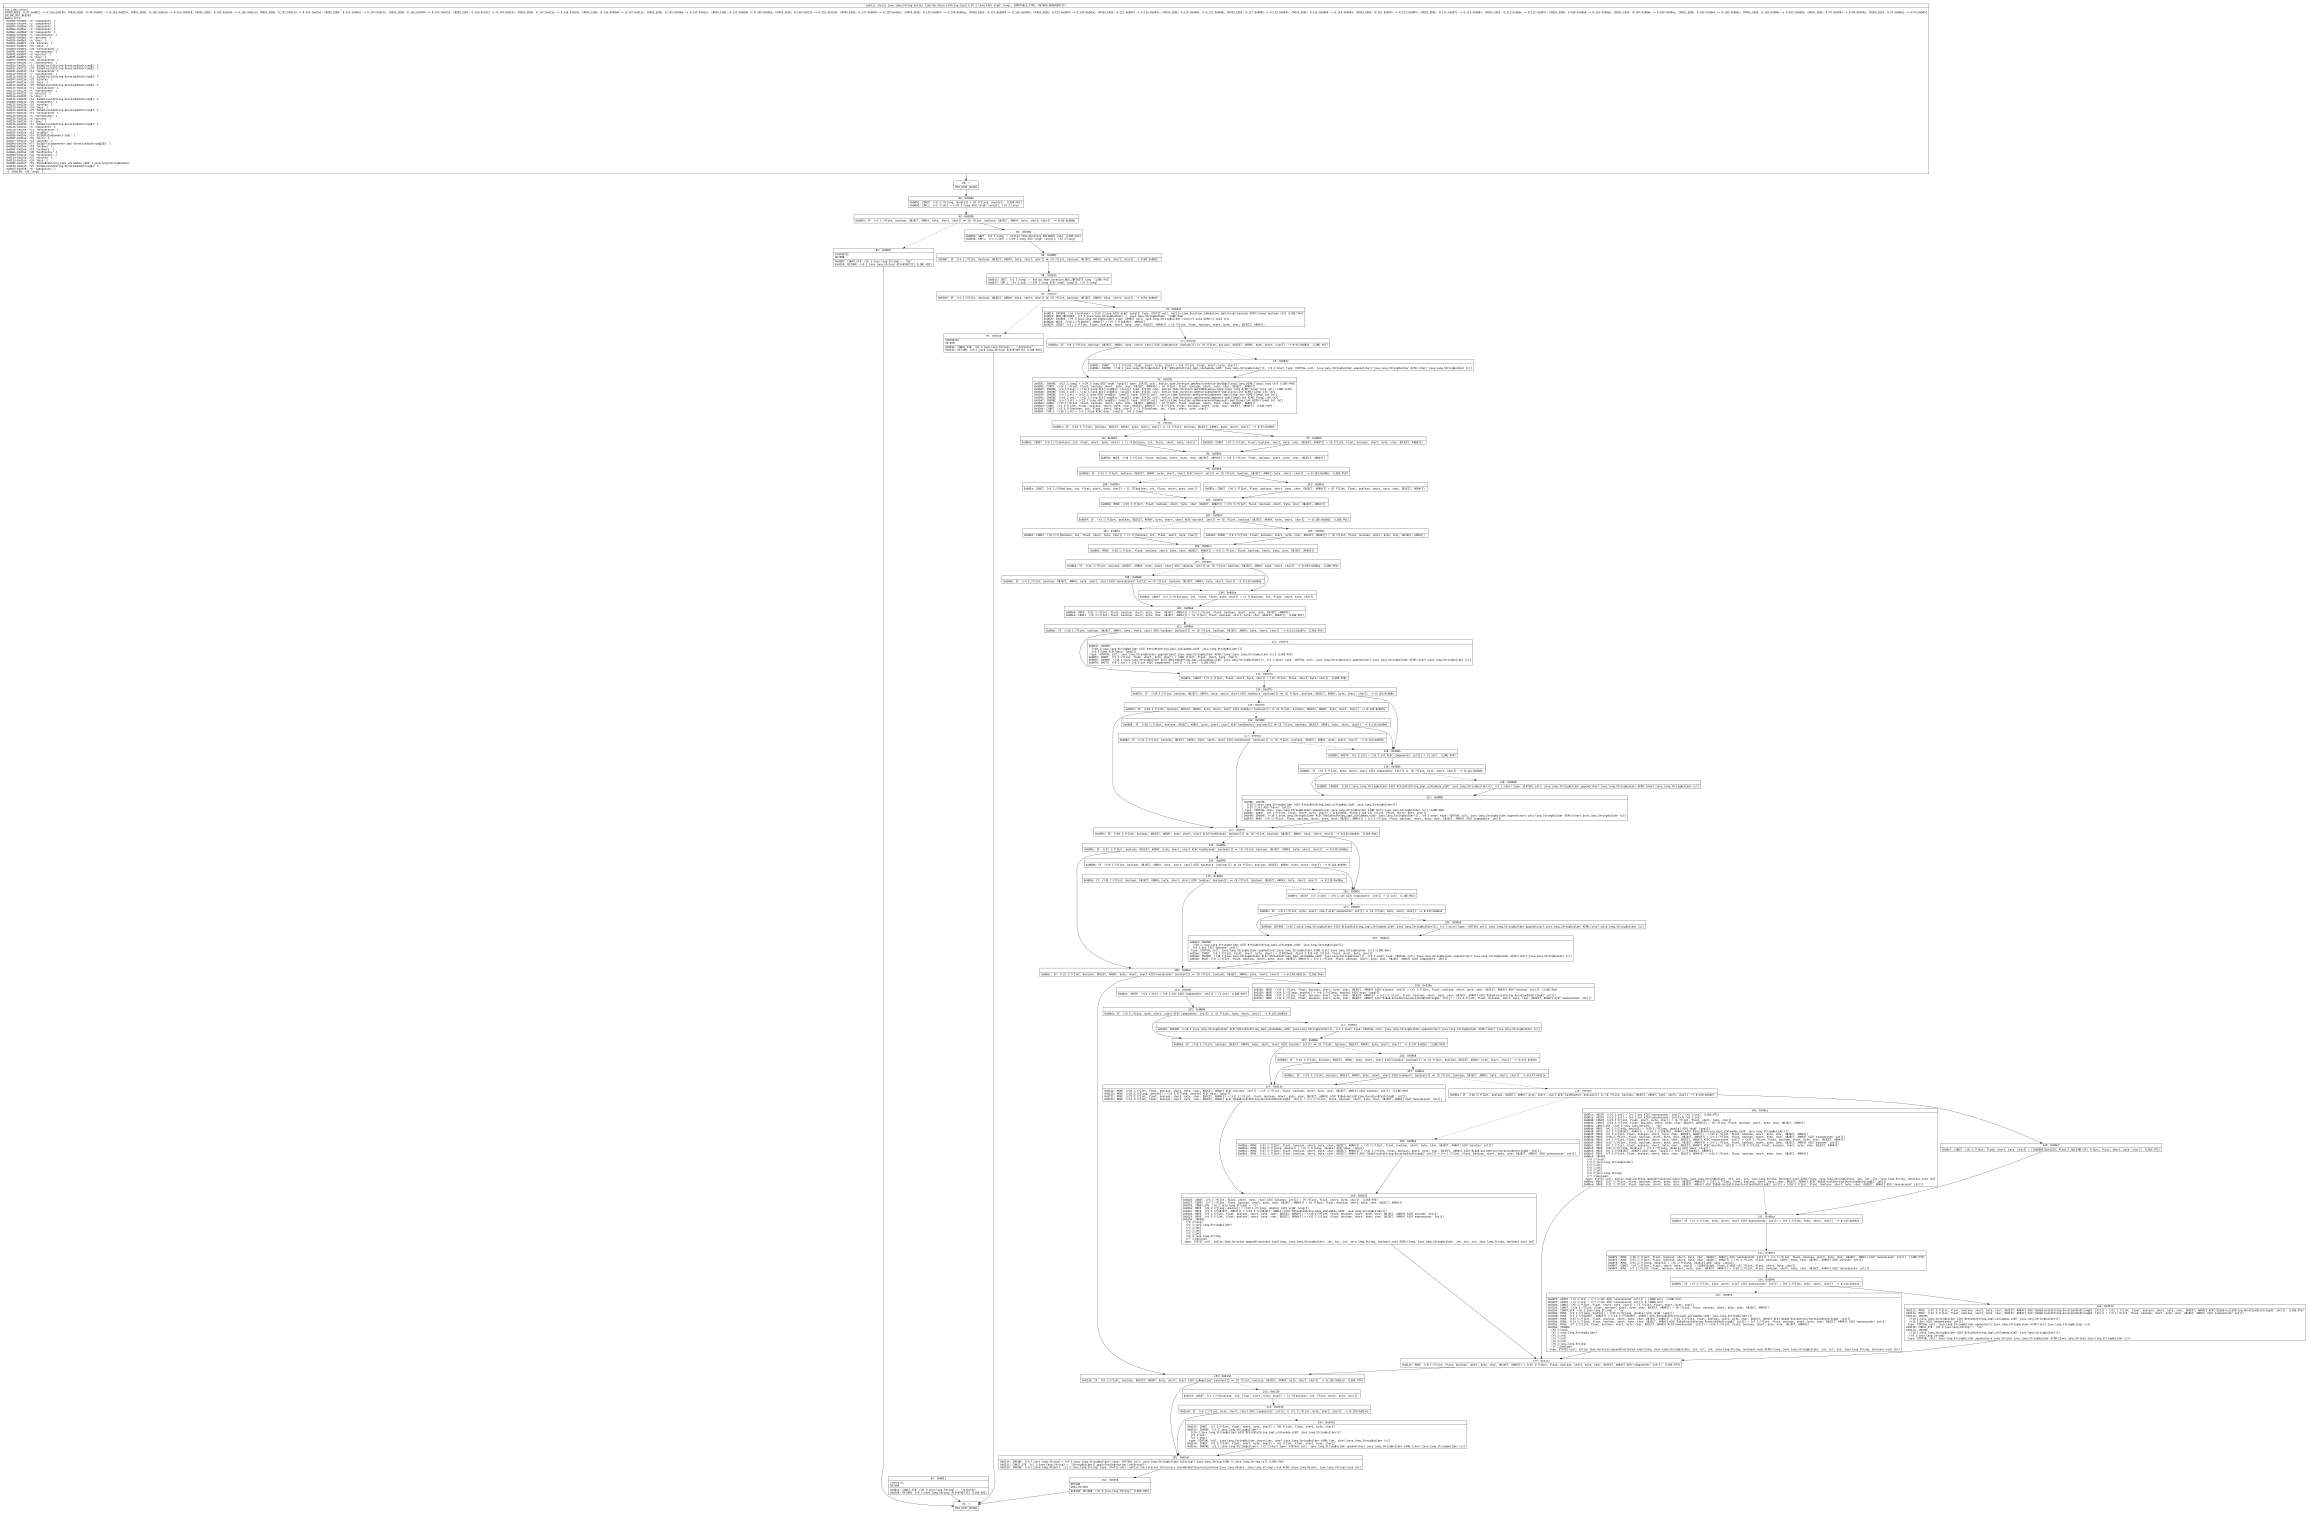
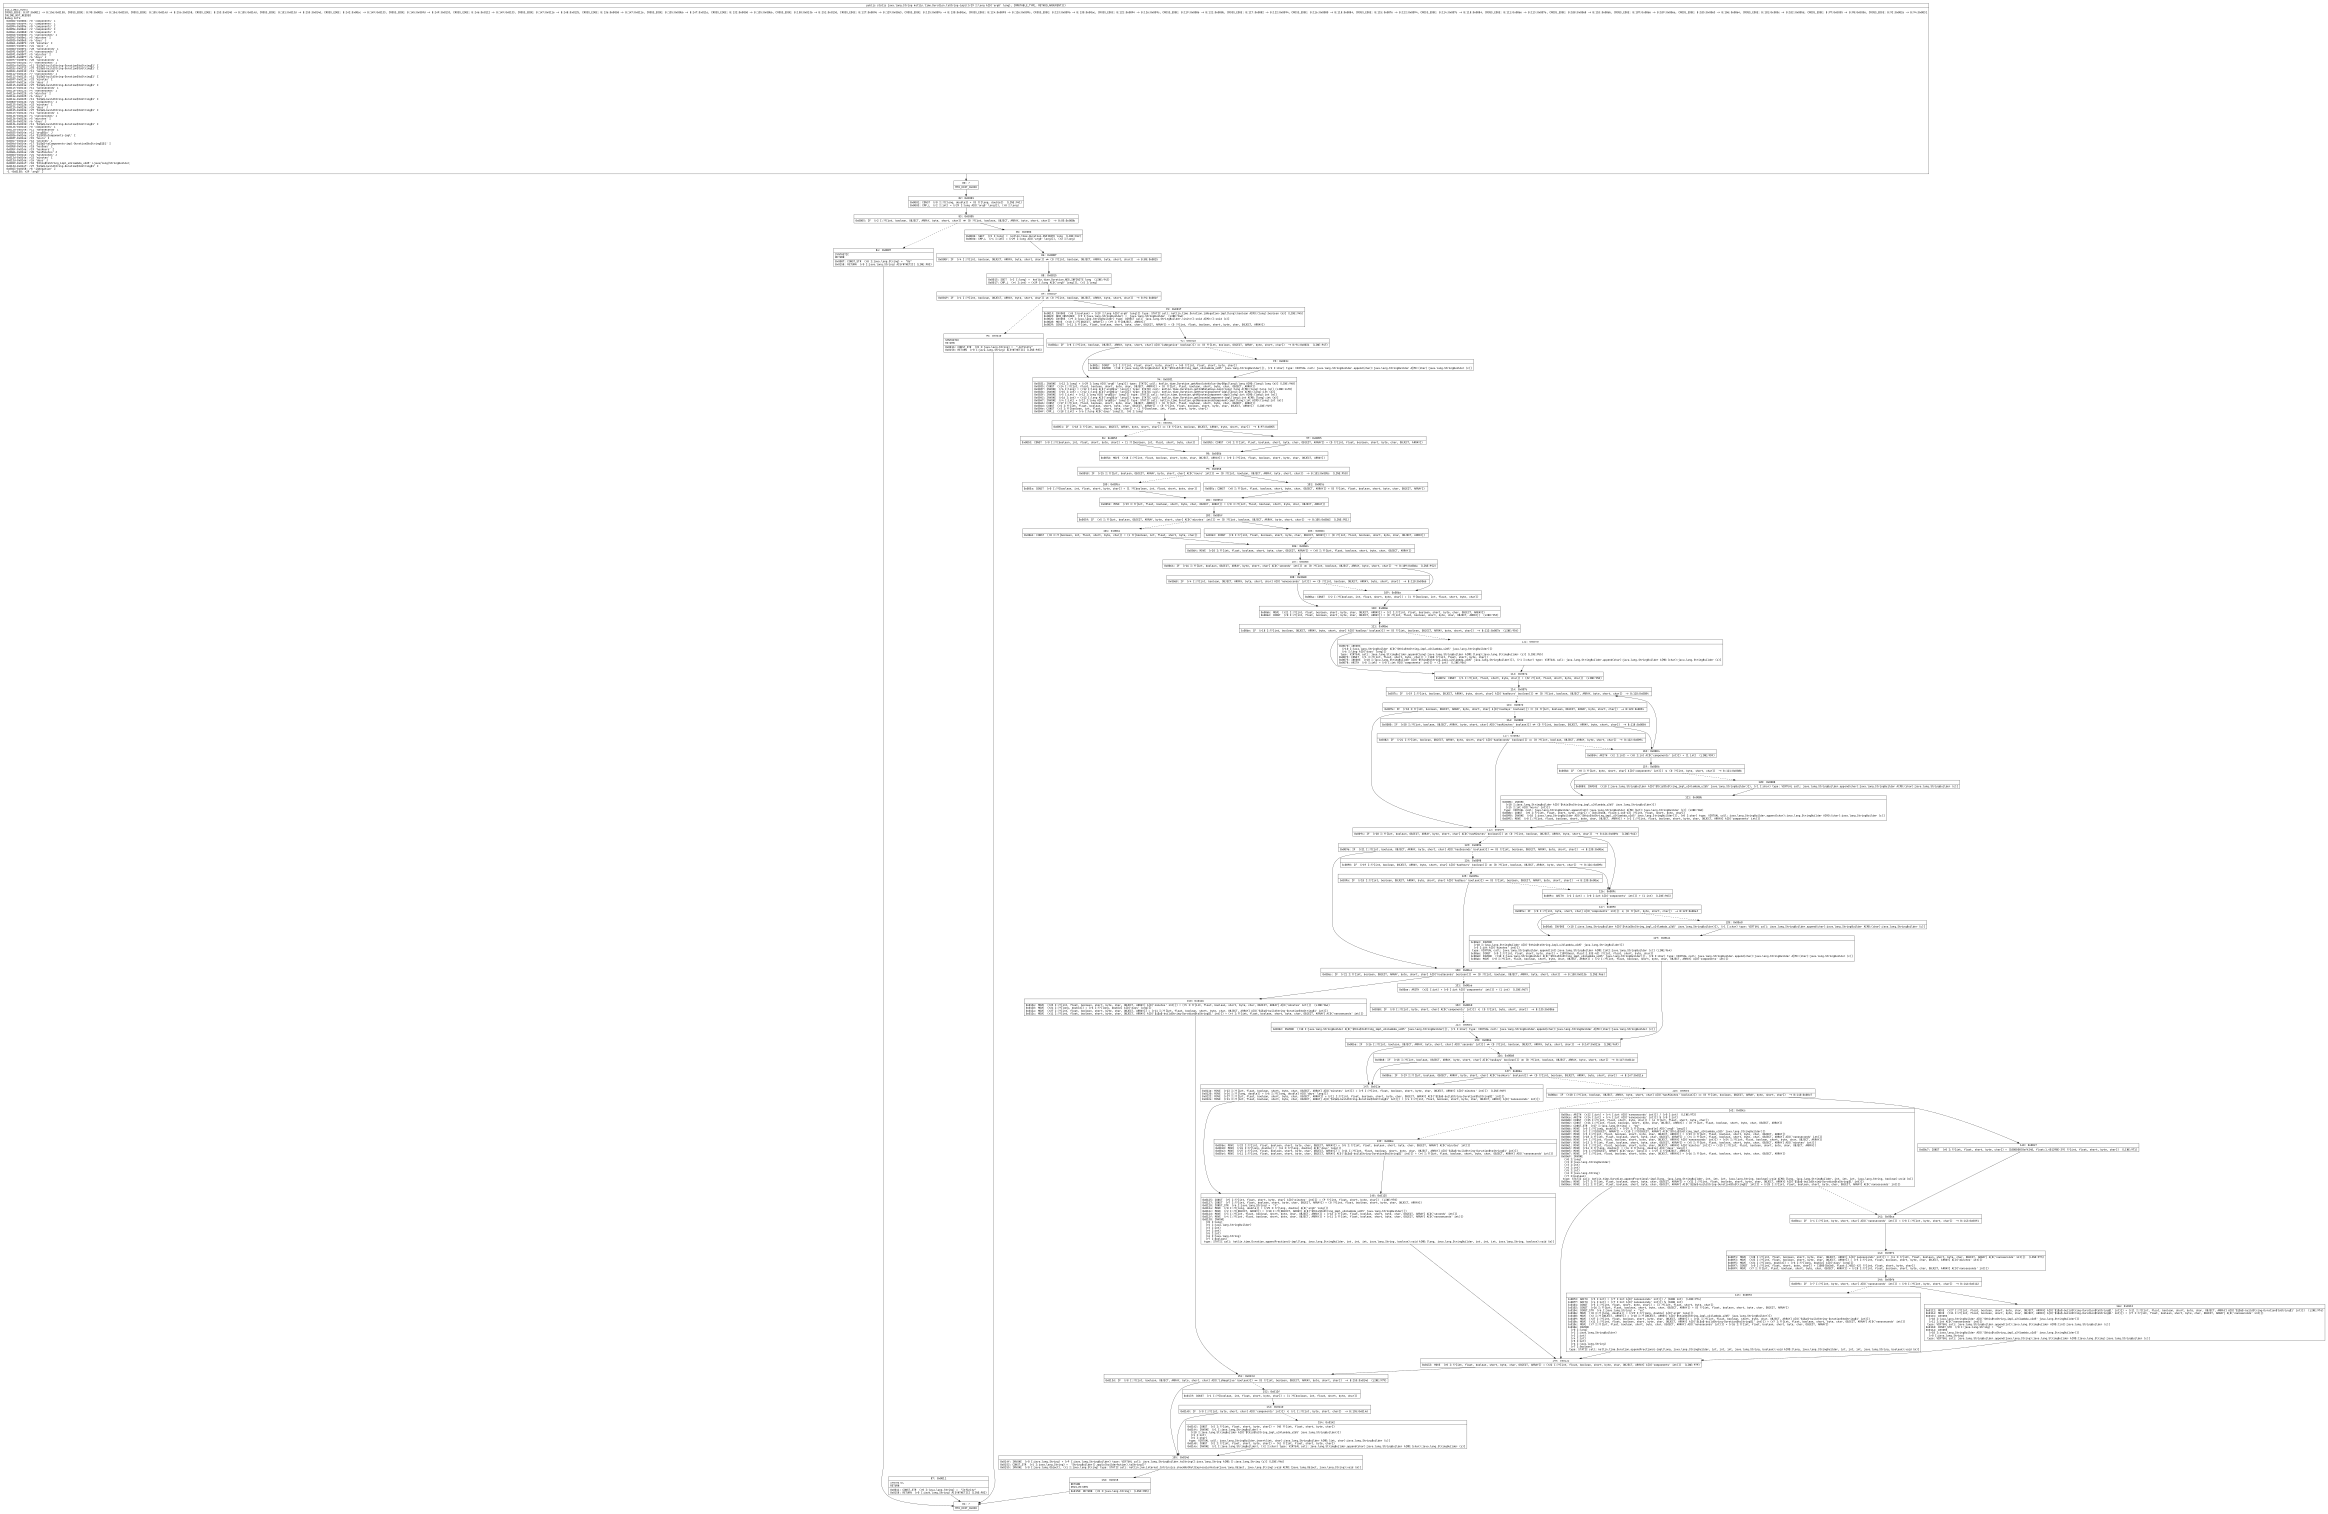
(1394, 708) -> (1653, 709)
(1154, 1031) -> (1662, 1016)
(1098, 1182) -> (1195, 1203)
